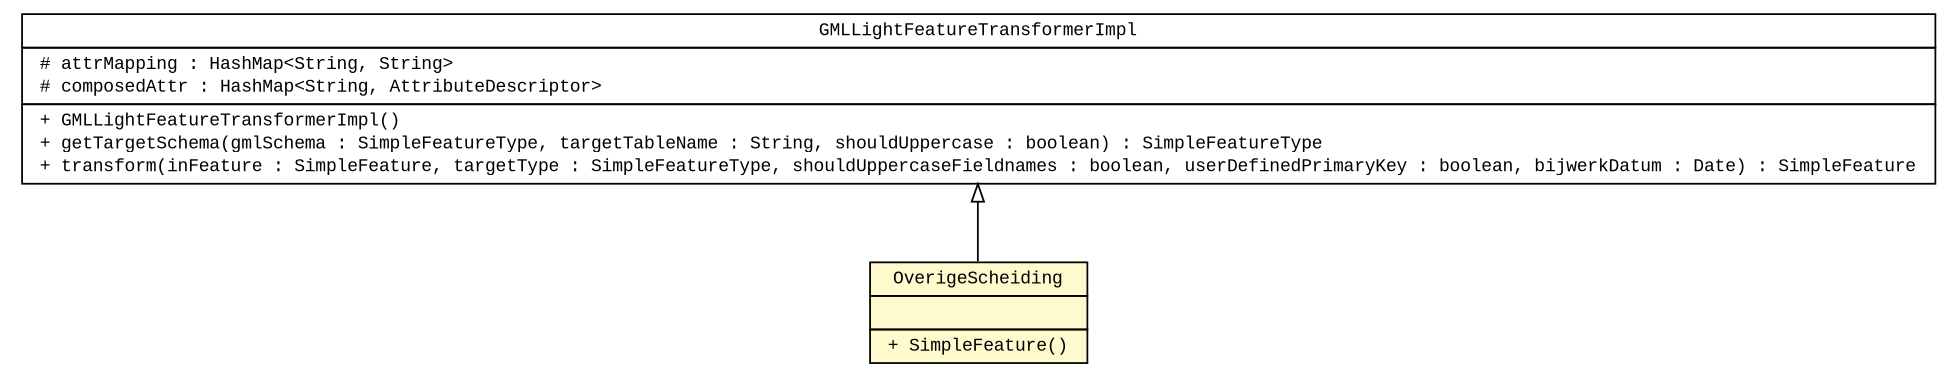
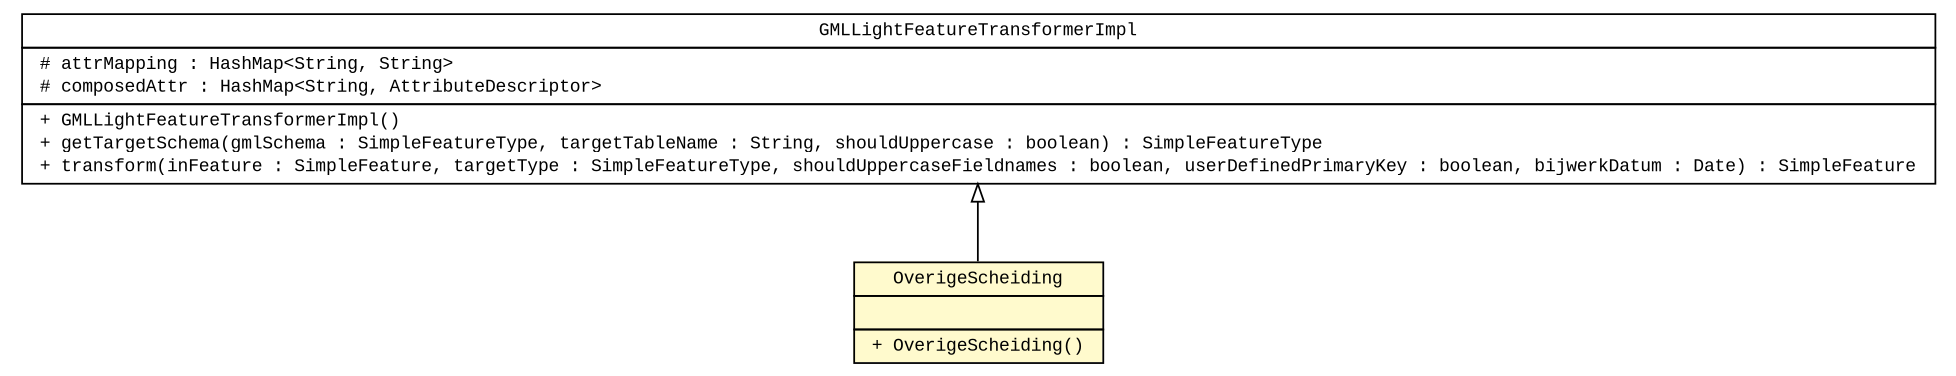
(979, 345) -> (979, 345)
